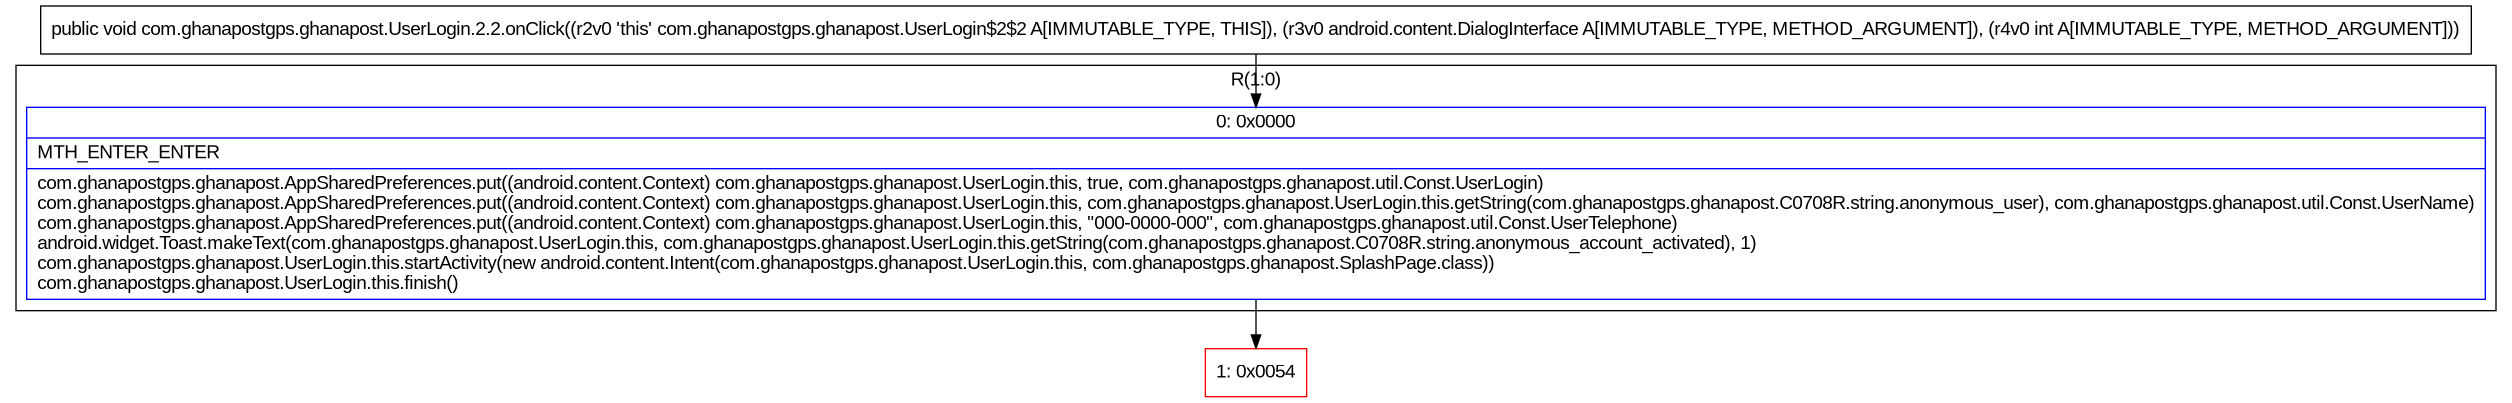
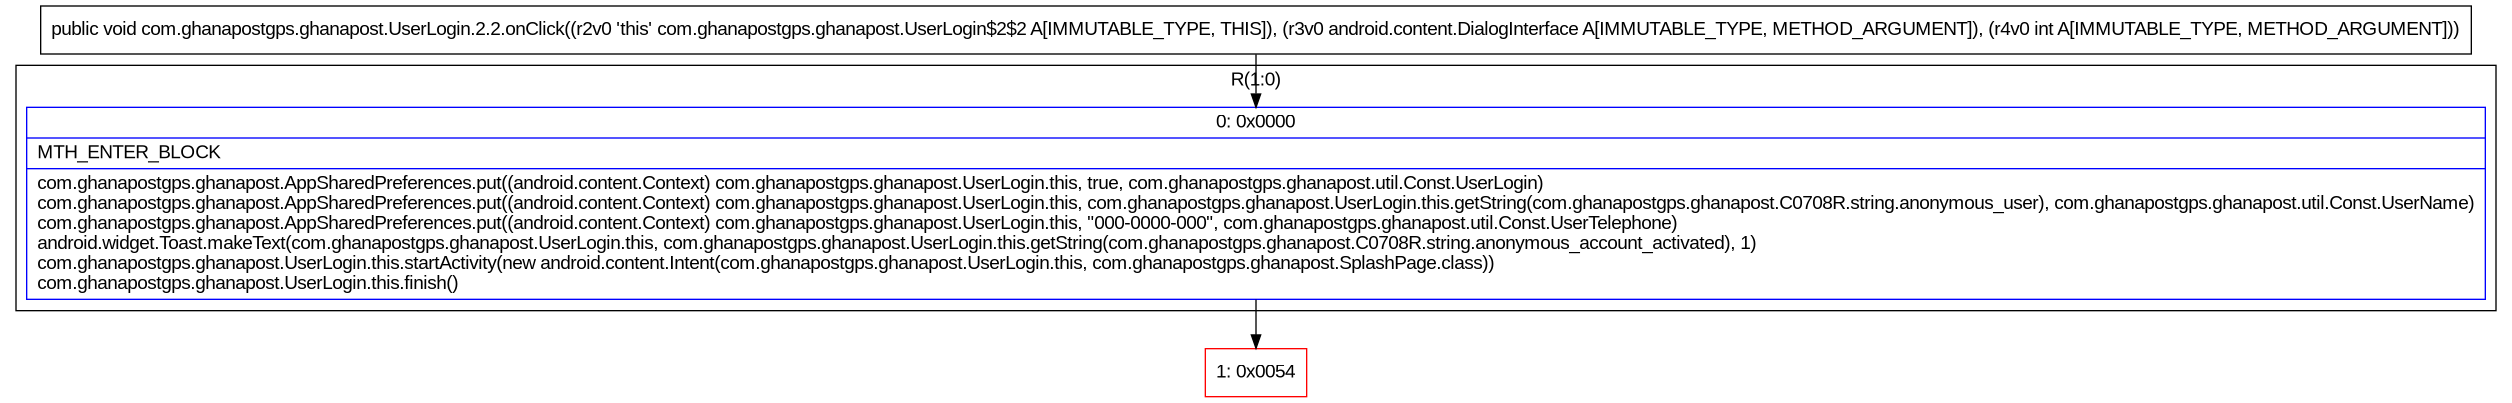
(129, 153) -> (129, 153)
